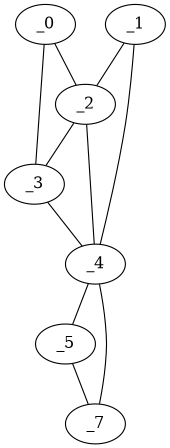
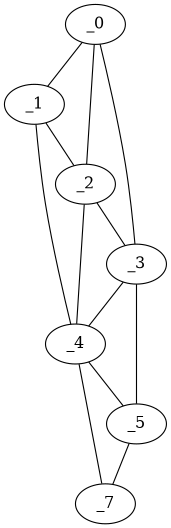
none -> (65, 64)
none -> (136, 344)
